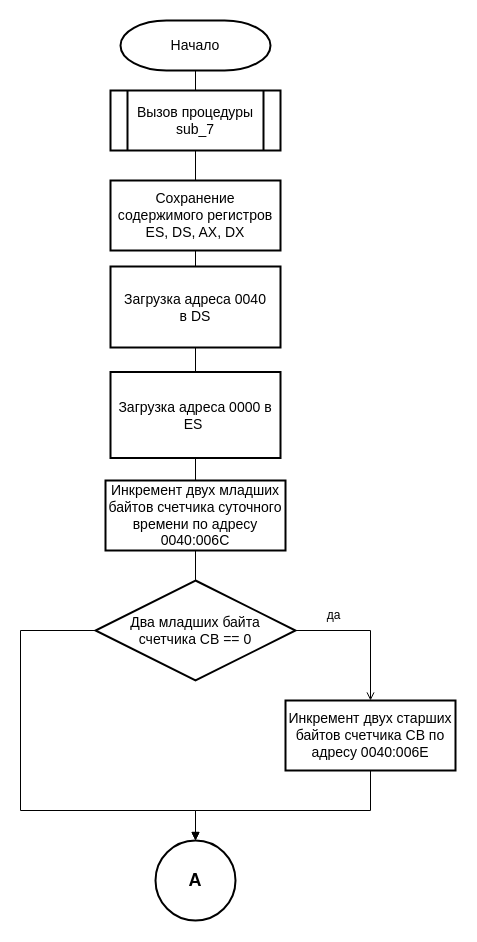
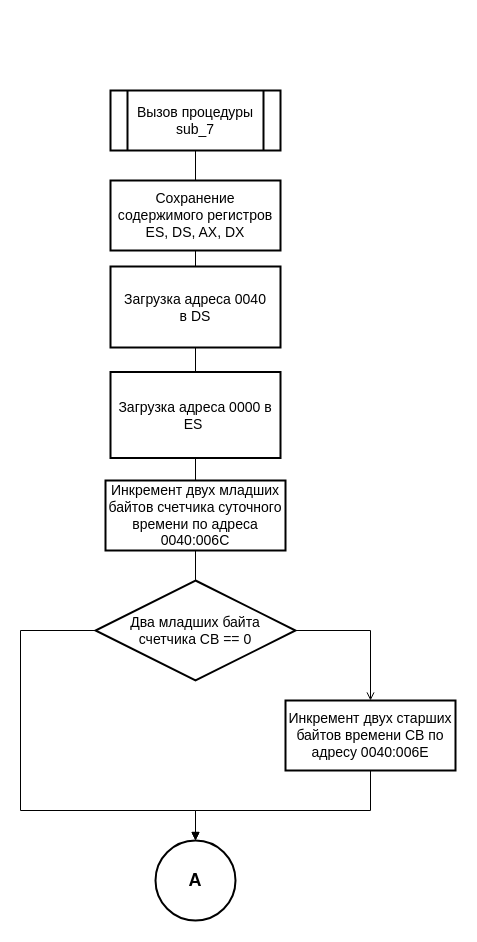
(196, 46) -> none
(196, 81) -> none
(196, 516) -> (196, 516)
(334, 616) -> none
(371, 736) -> (371, 736)
